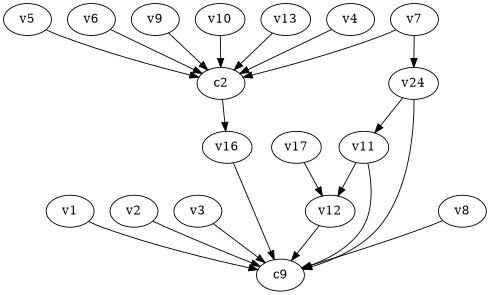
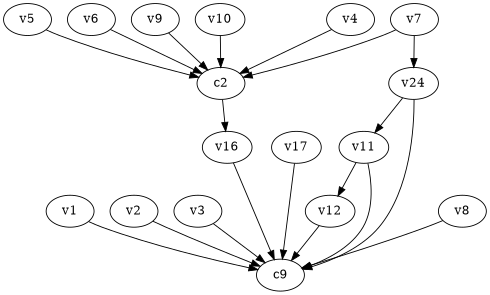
(286, 20) -> none
(311, 175) -> (289, 207)
